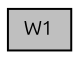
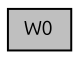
(40, 30) -> (40, 30)
